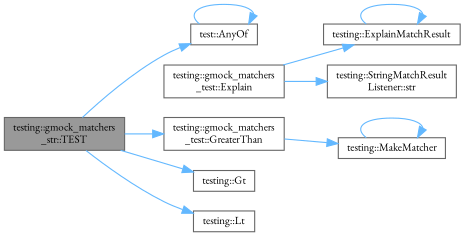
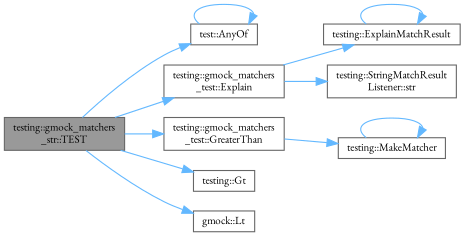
none -> (139, 109)
(224, 221) -> (224, 221)
